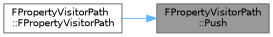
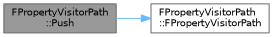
(134, 18) -> (129, 18)
